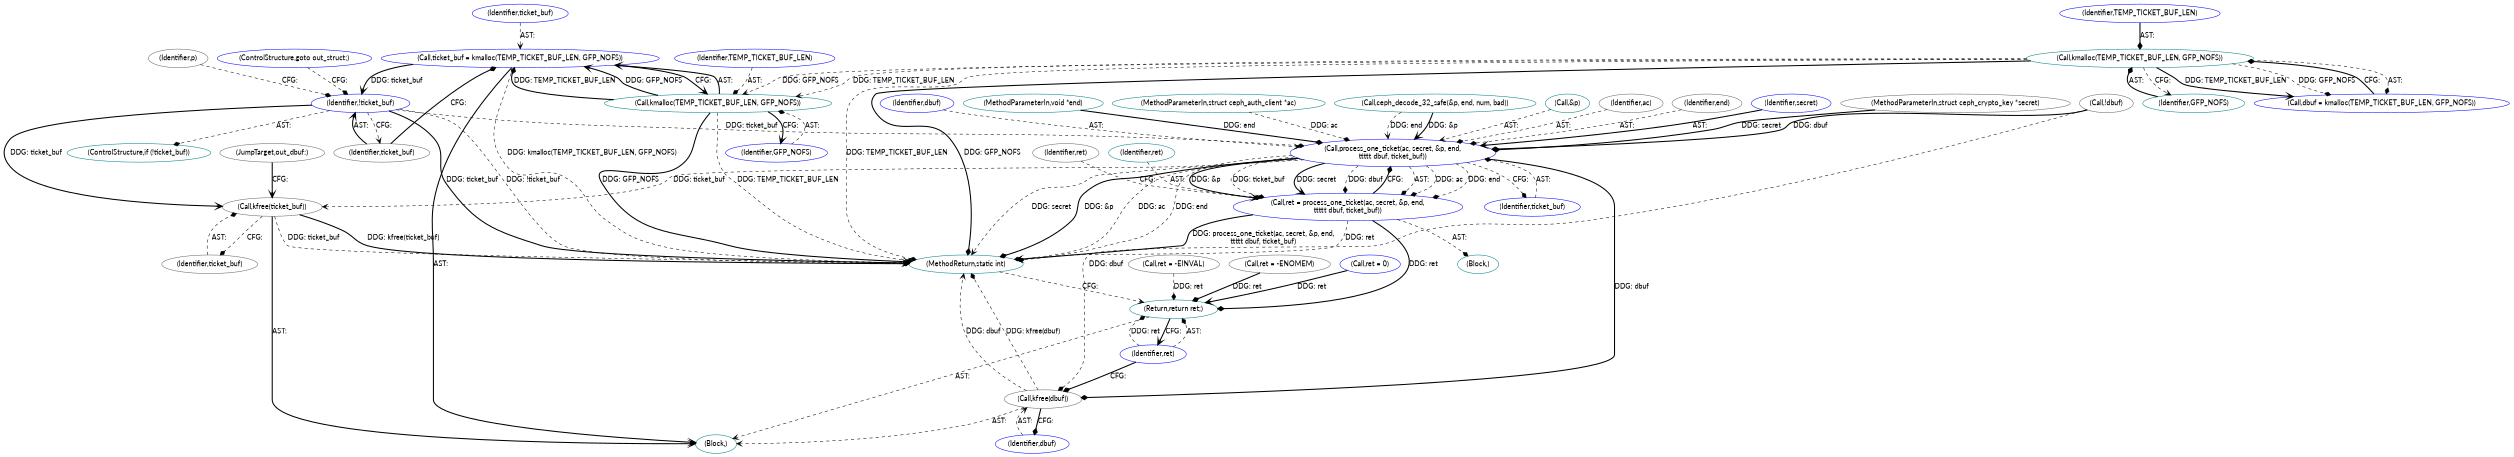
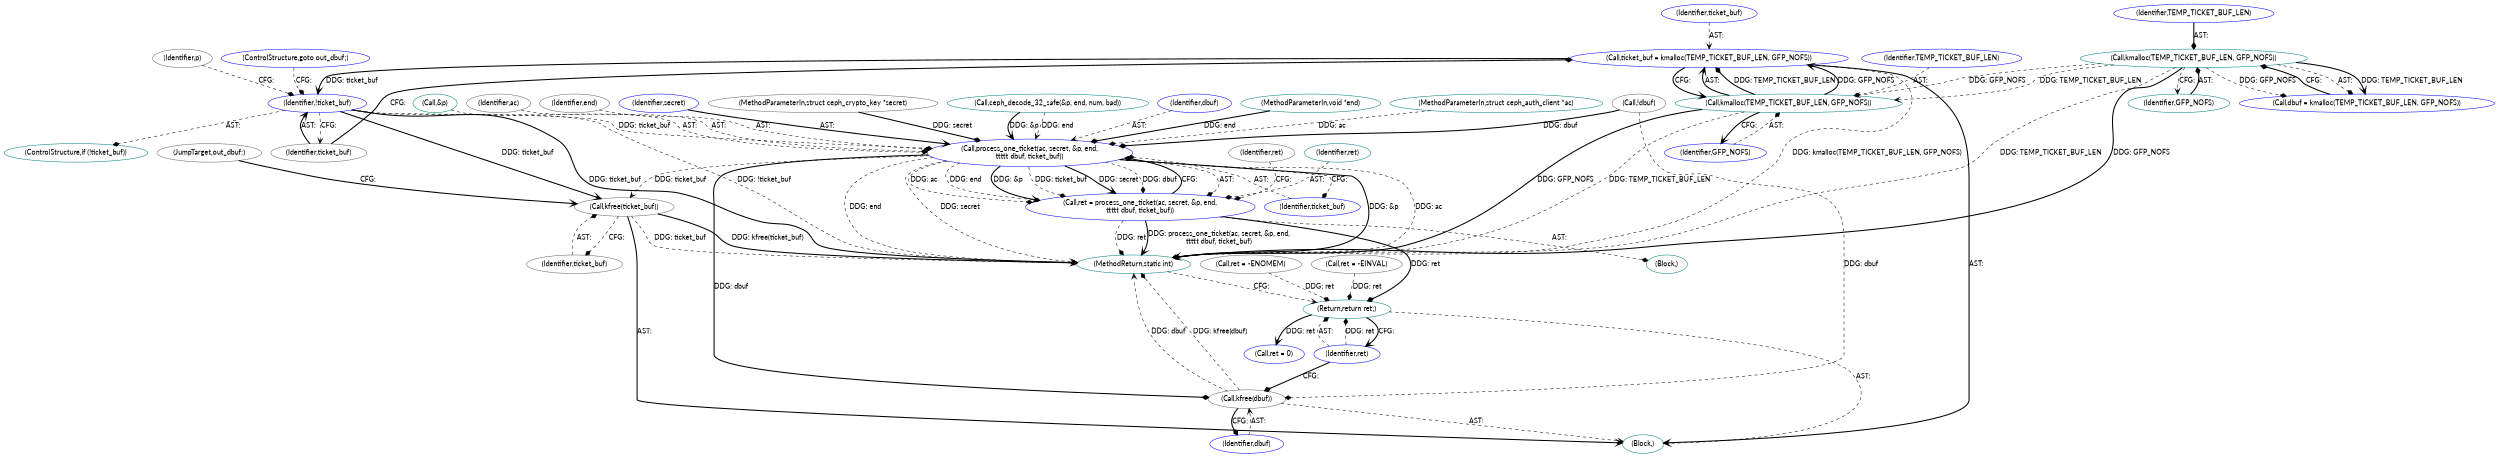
(294, 58) -> (296, 58)
(1229, 286) -> (1296, 286)
(1279, 287) -> (1292, 324)
